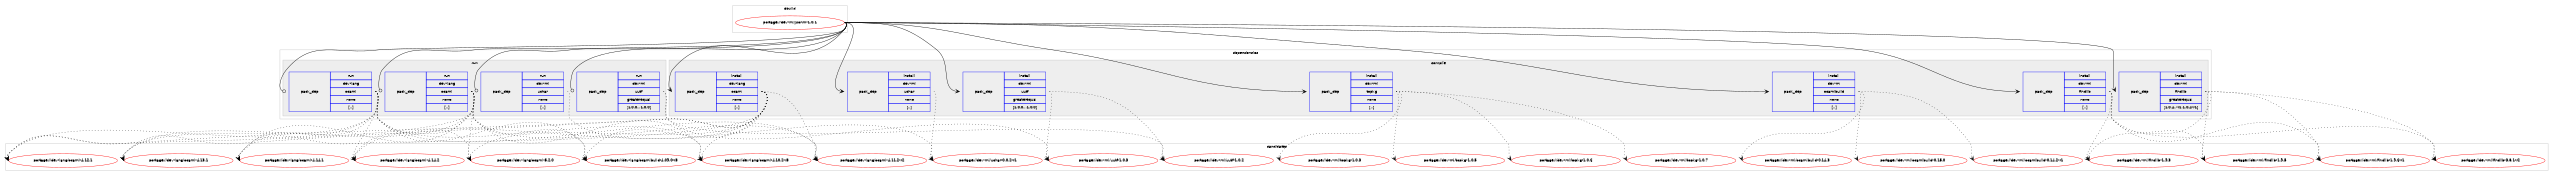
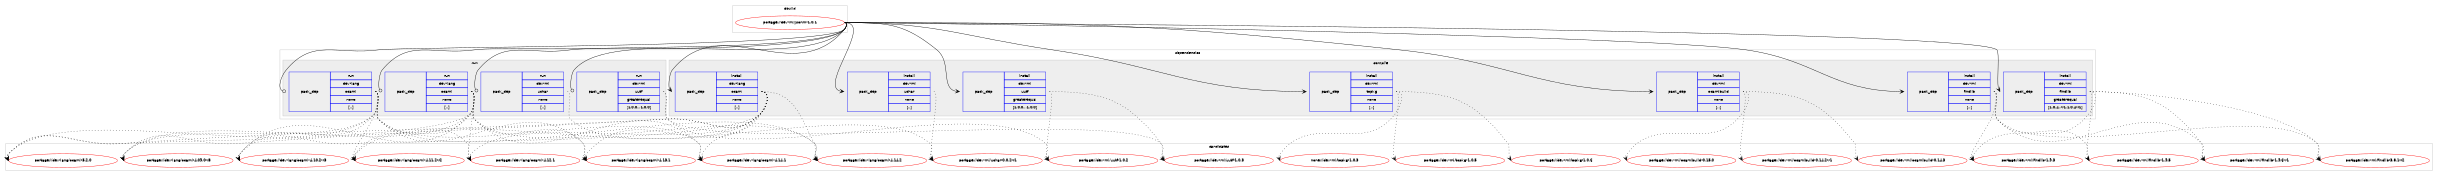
(641, 161) -> (179, 161)
(1335, 161) -> (1335, 161)
(1681, 161) -> none
